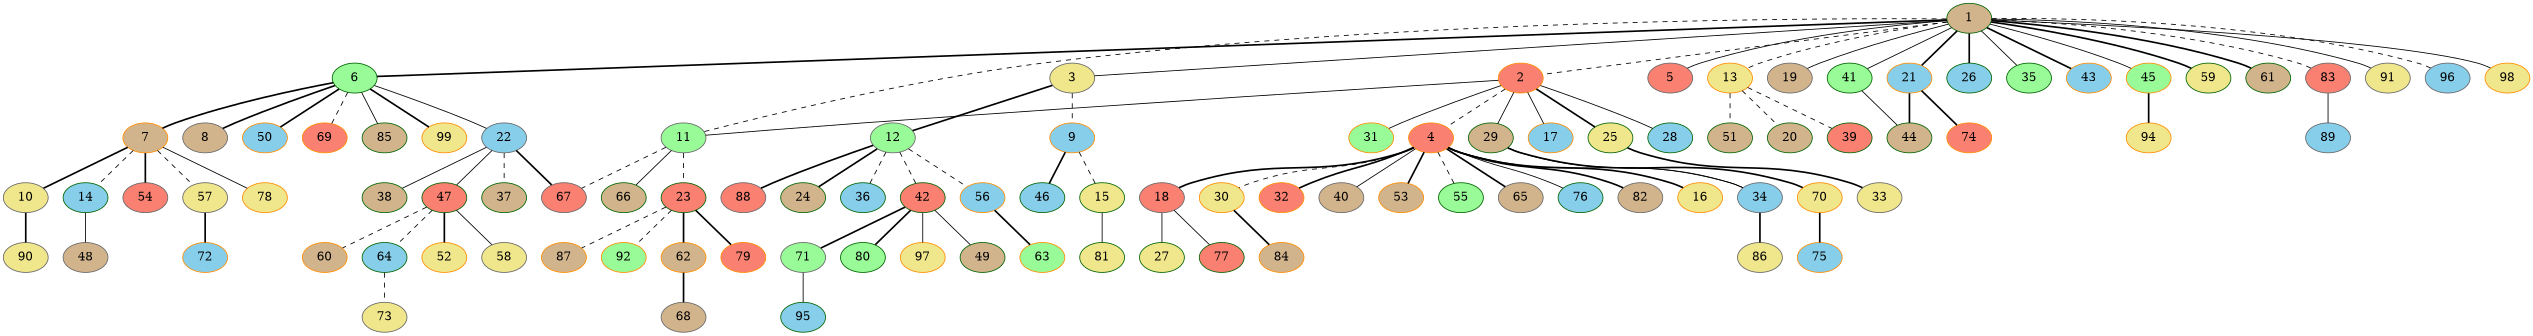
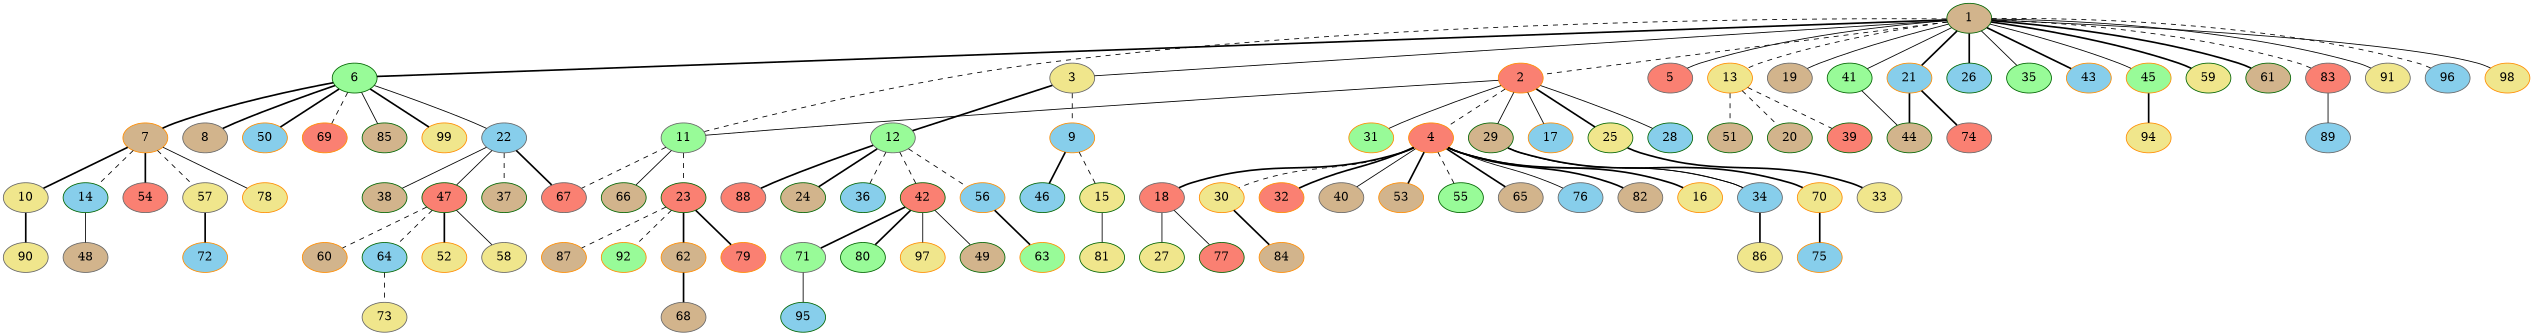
(1969, 138) -> (1969, 138)
(1581, 198) -> (1581, 198)
